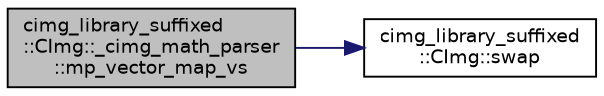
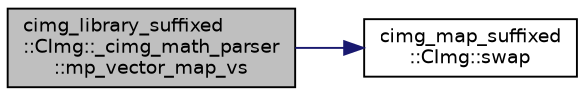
(480, 48) -> (471, 48)
